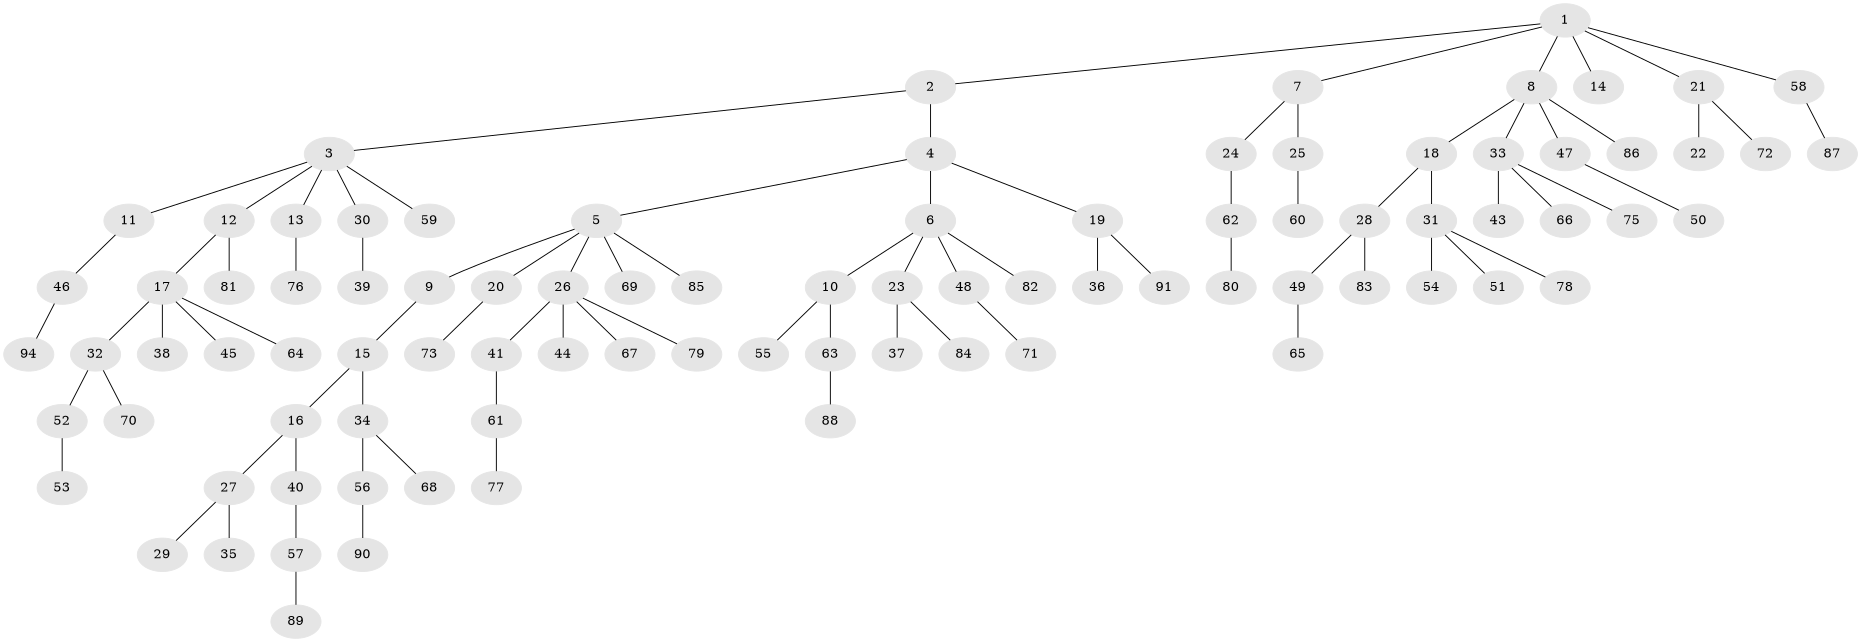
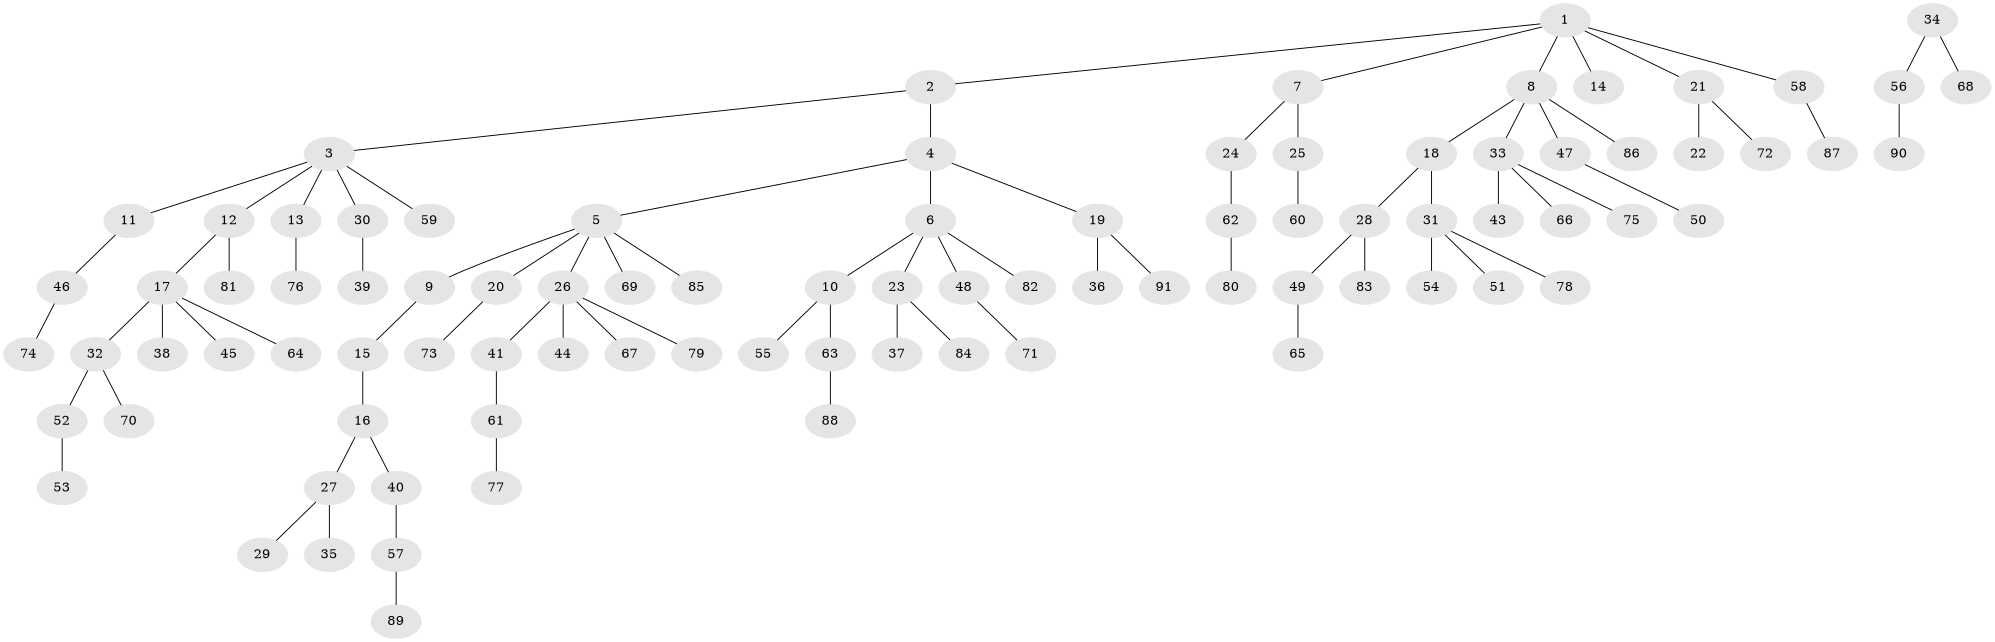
(29, 354) -> (29, 354)
(363, 388) -> none
